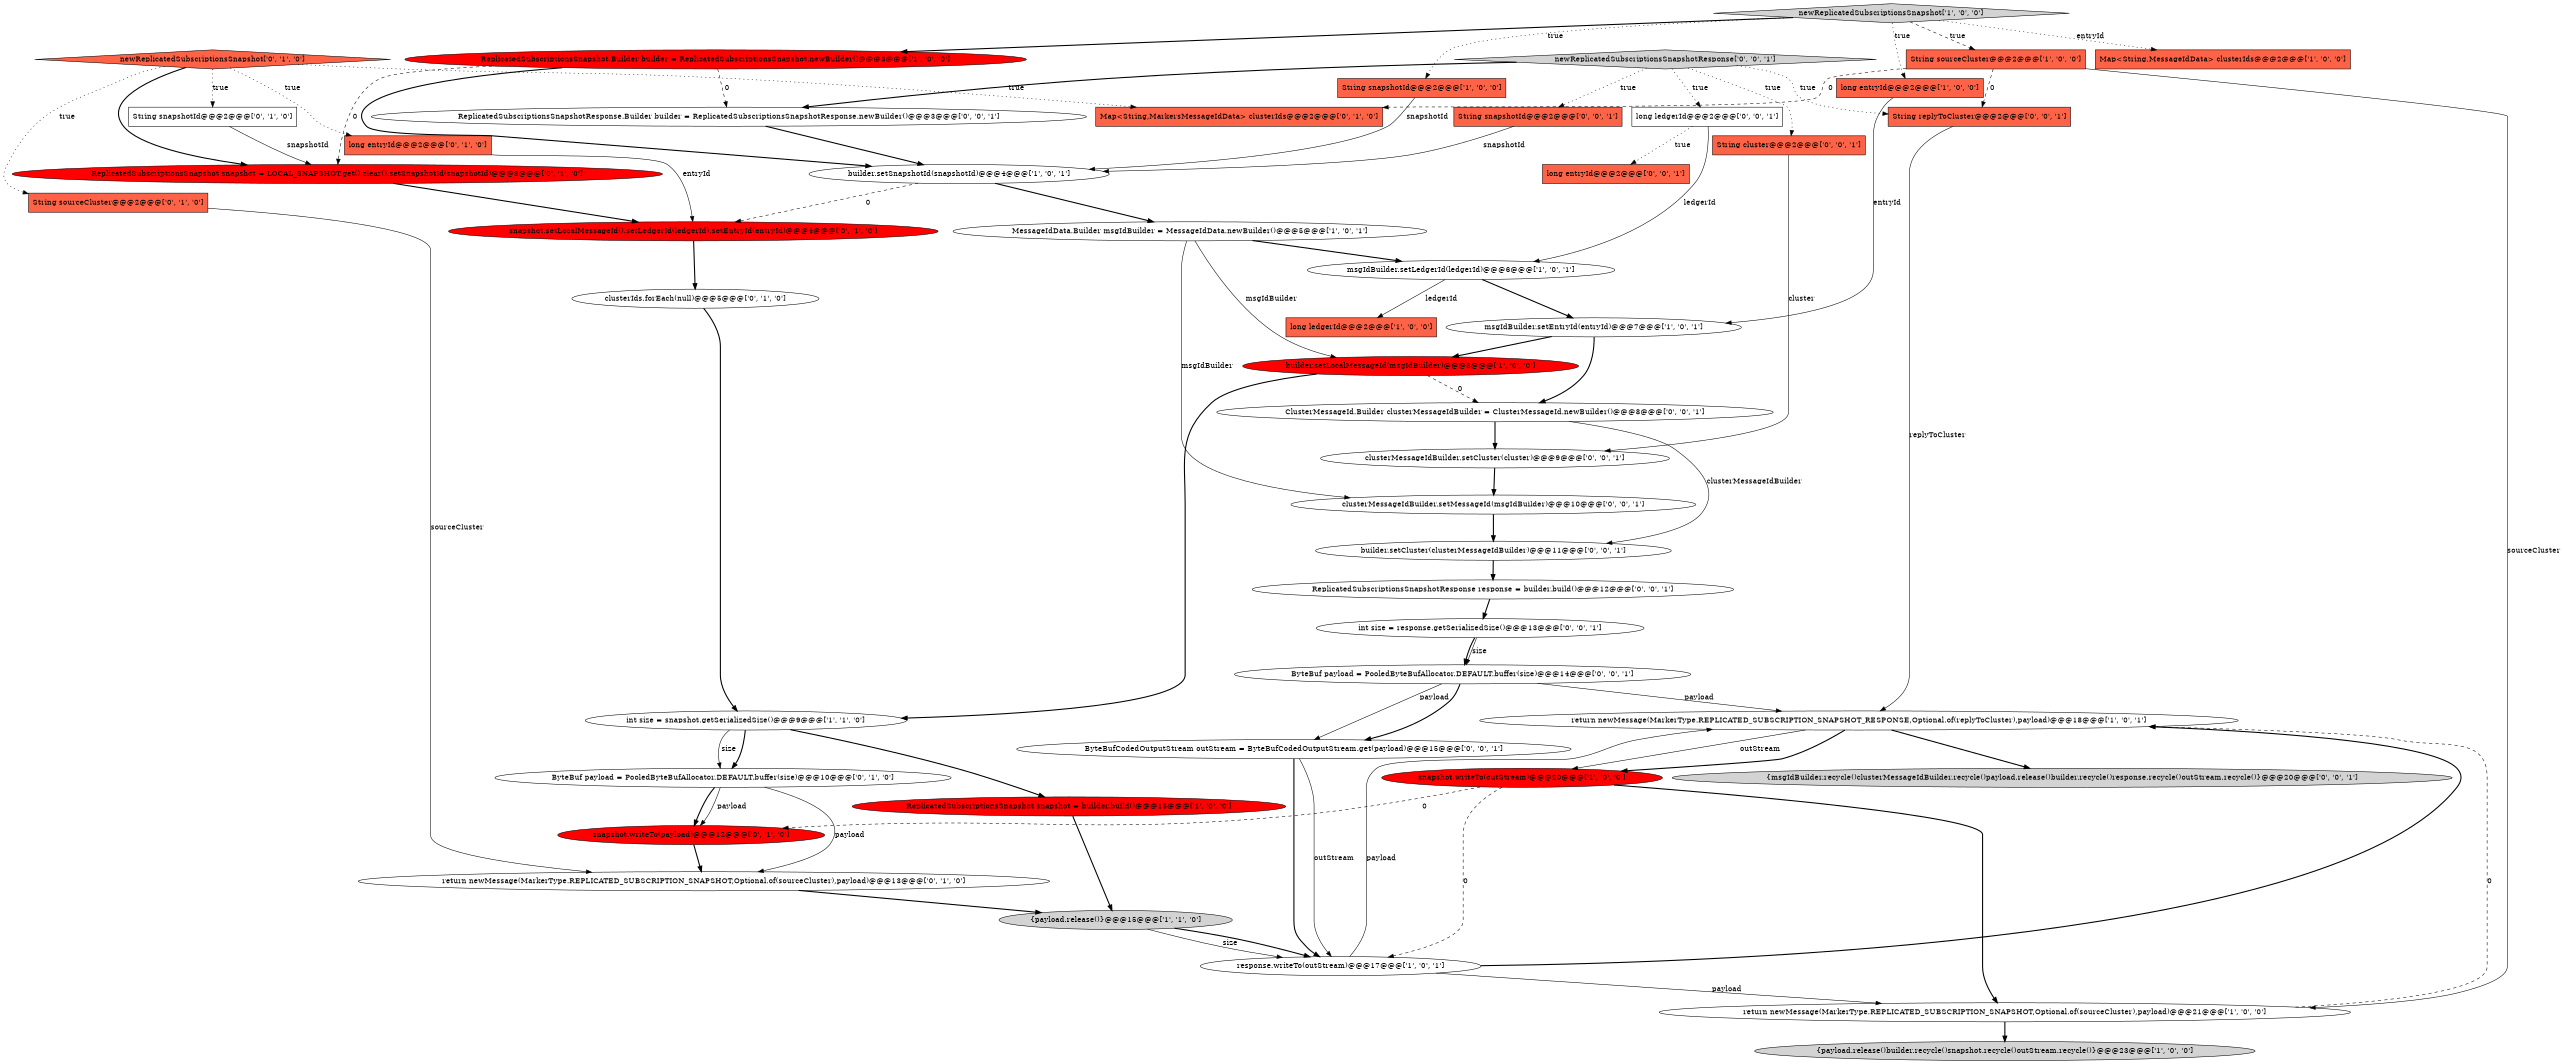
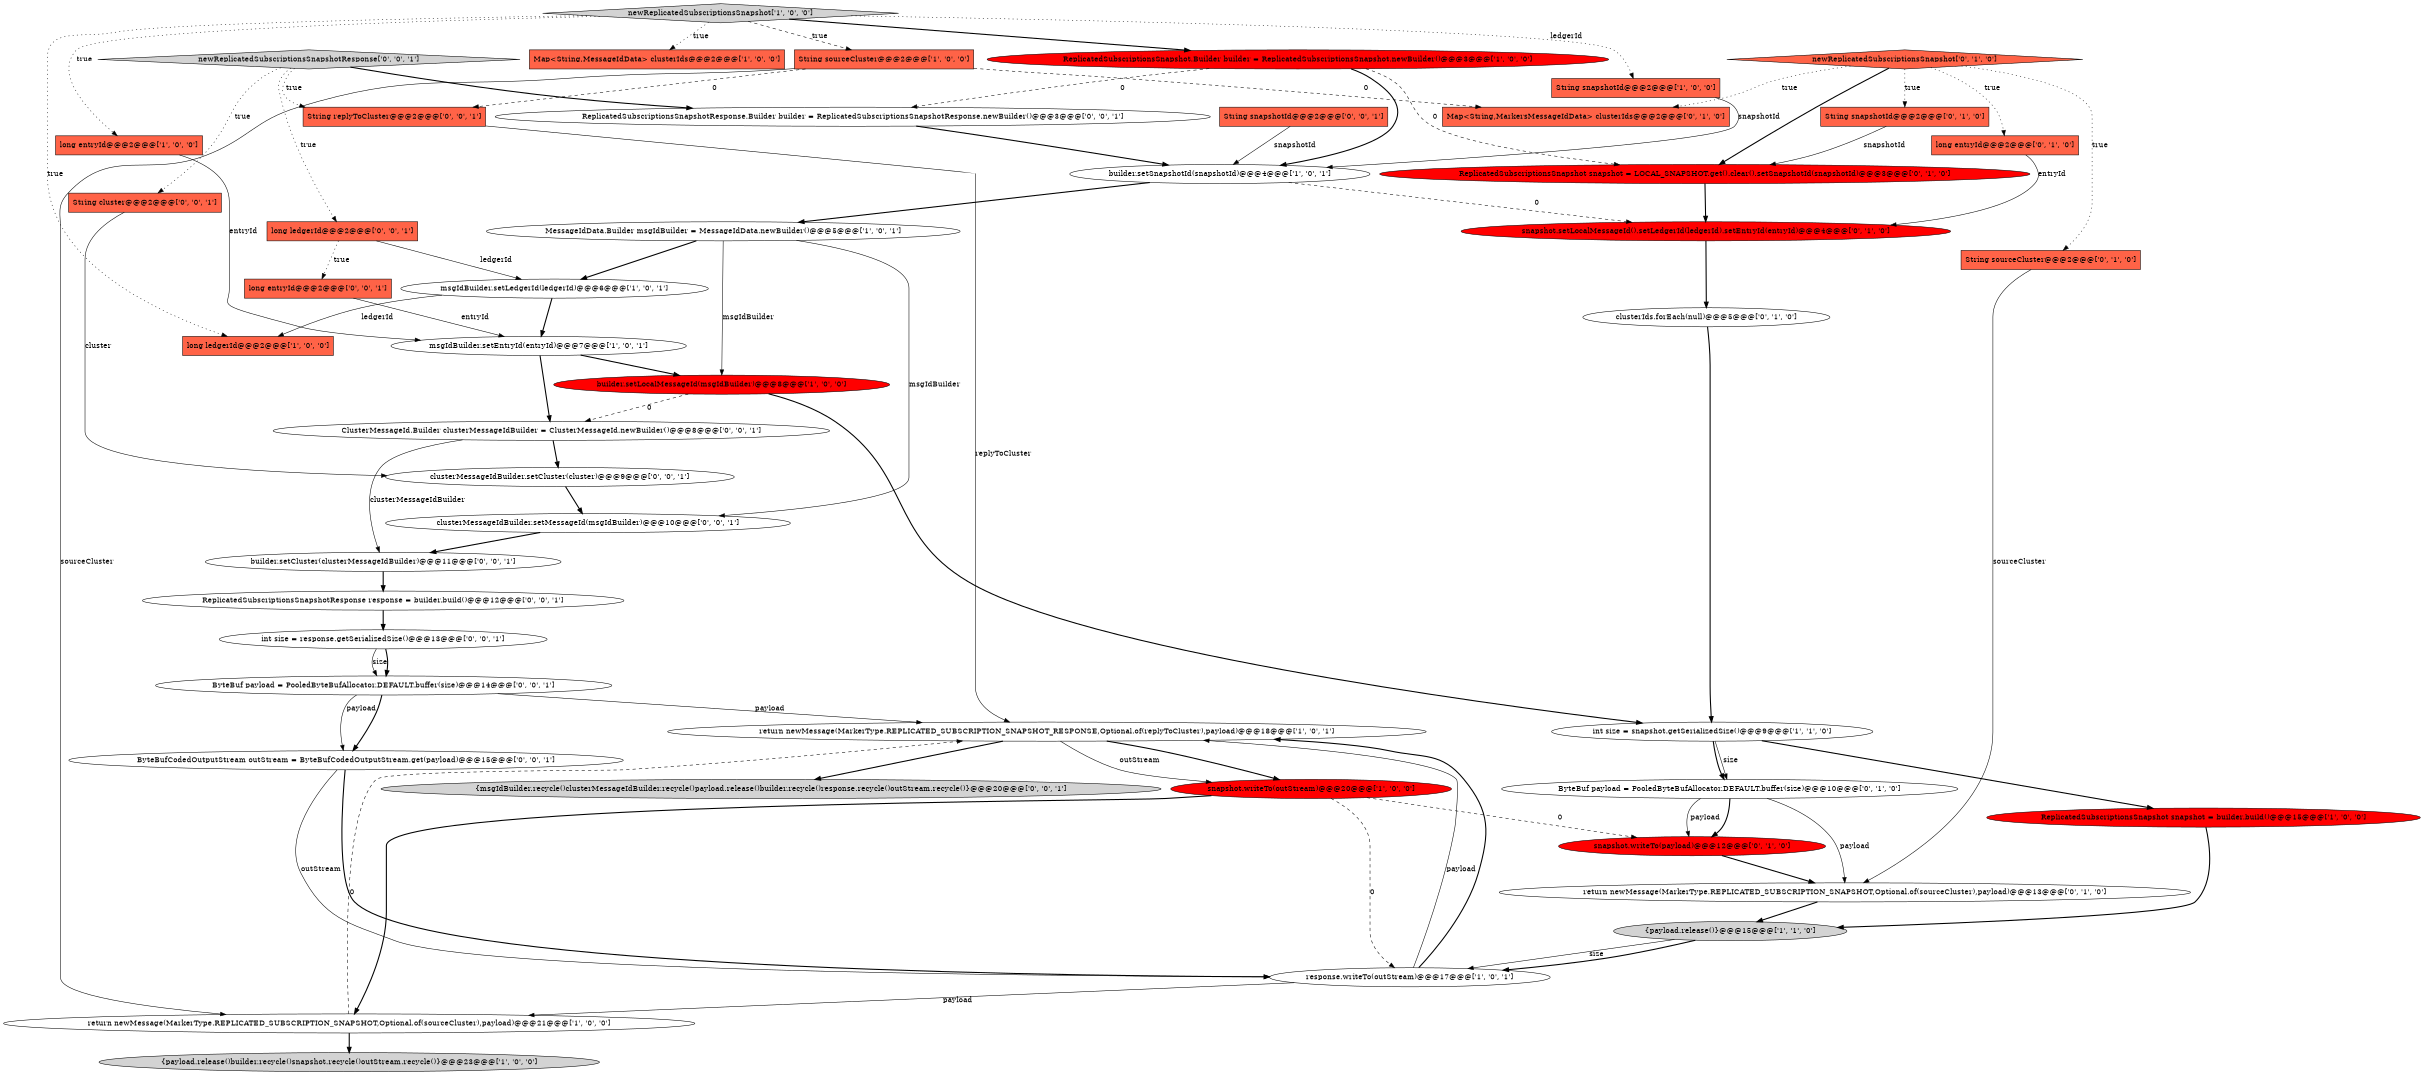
none -> (127, 31)
(1556, 36) -> (1567, 36)
(2091, 36) -> (701, 36)
(1605, 87) -> none
(213, 117) -> (1905, 117)
(1707, 117) -> (342, 231)
none -> (426, 317)
